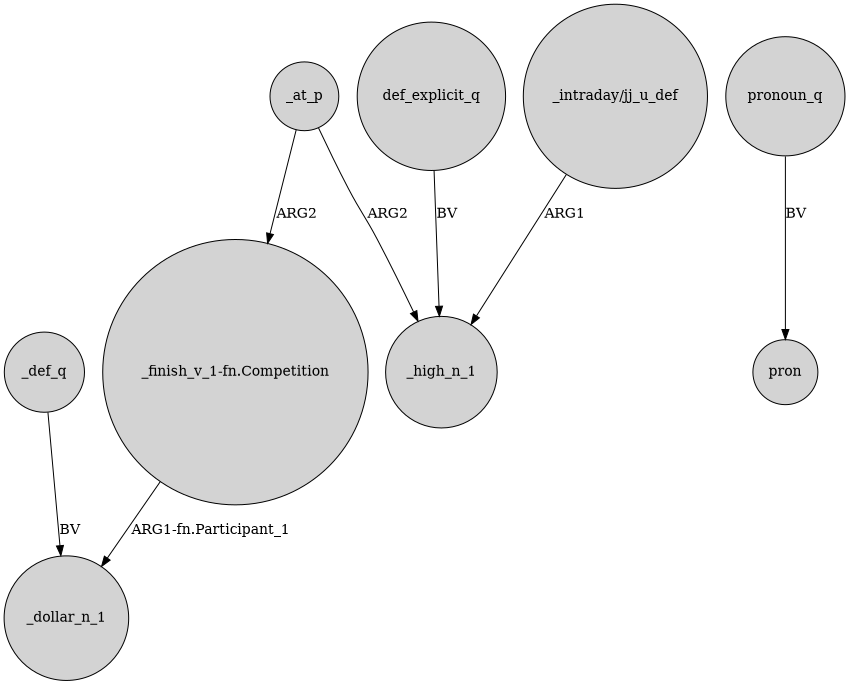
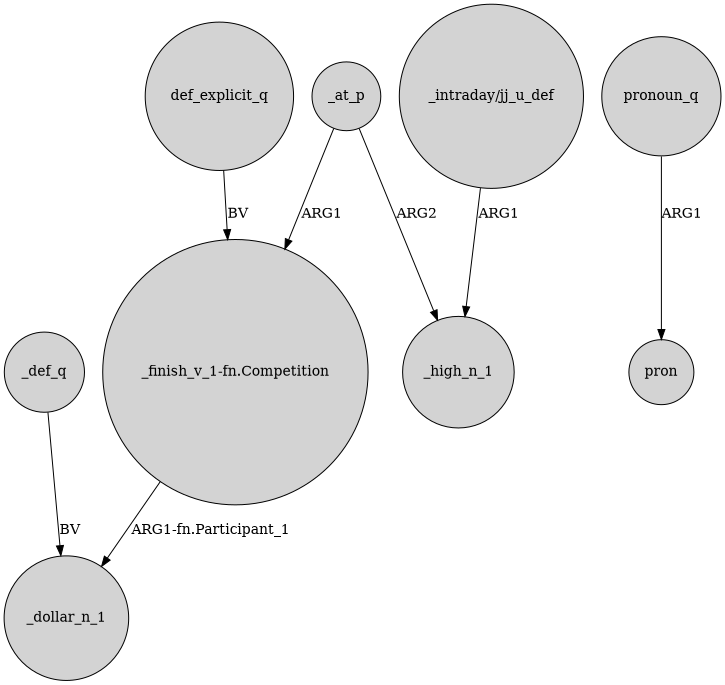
(297, 214) -> (322, 214)
(796, 214) -> (682, 214)
(437, 238) -> (225, 200)
